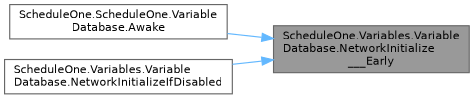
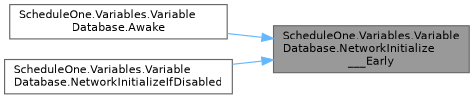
(118, 22) -> (118, 22)
